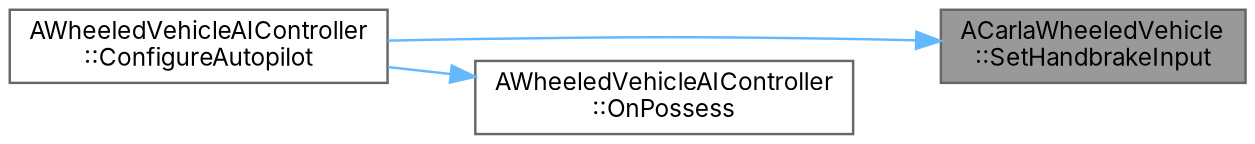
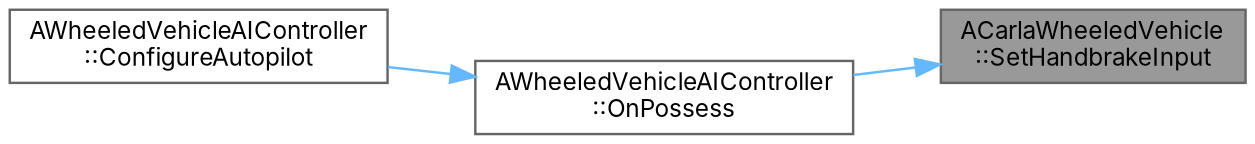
(652, 37) -> (884, 71)
